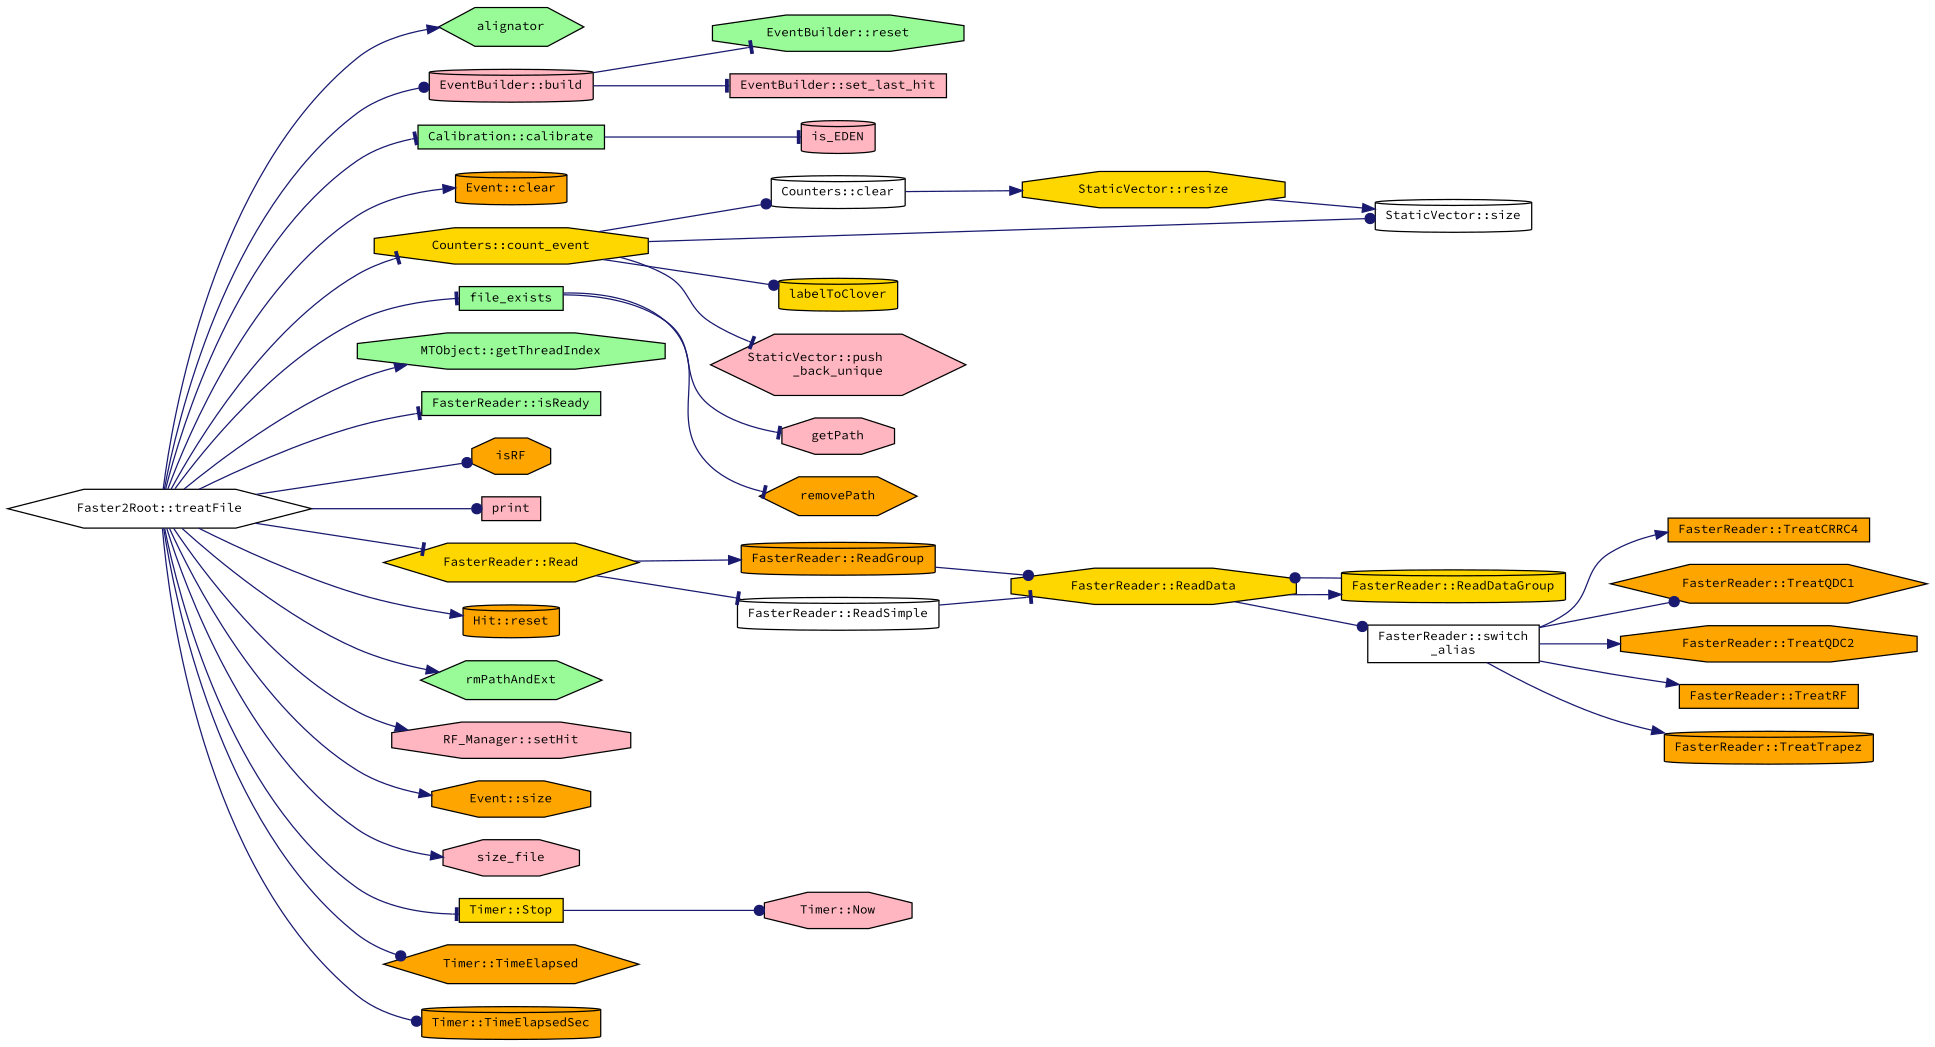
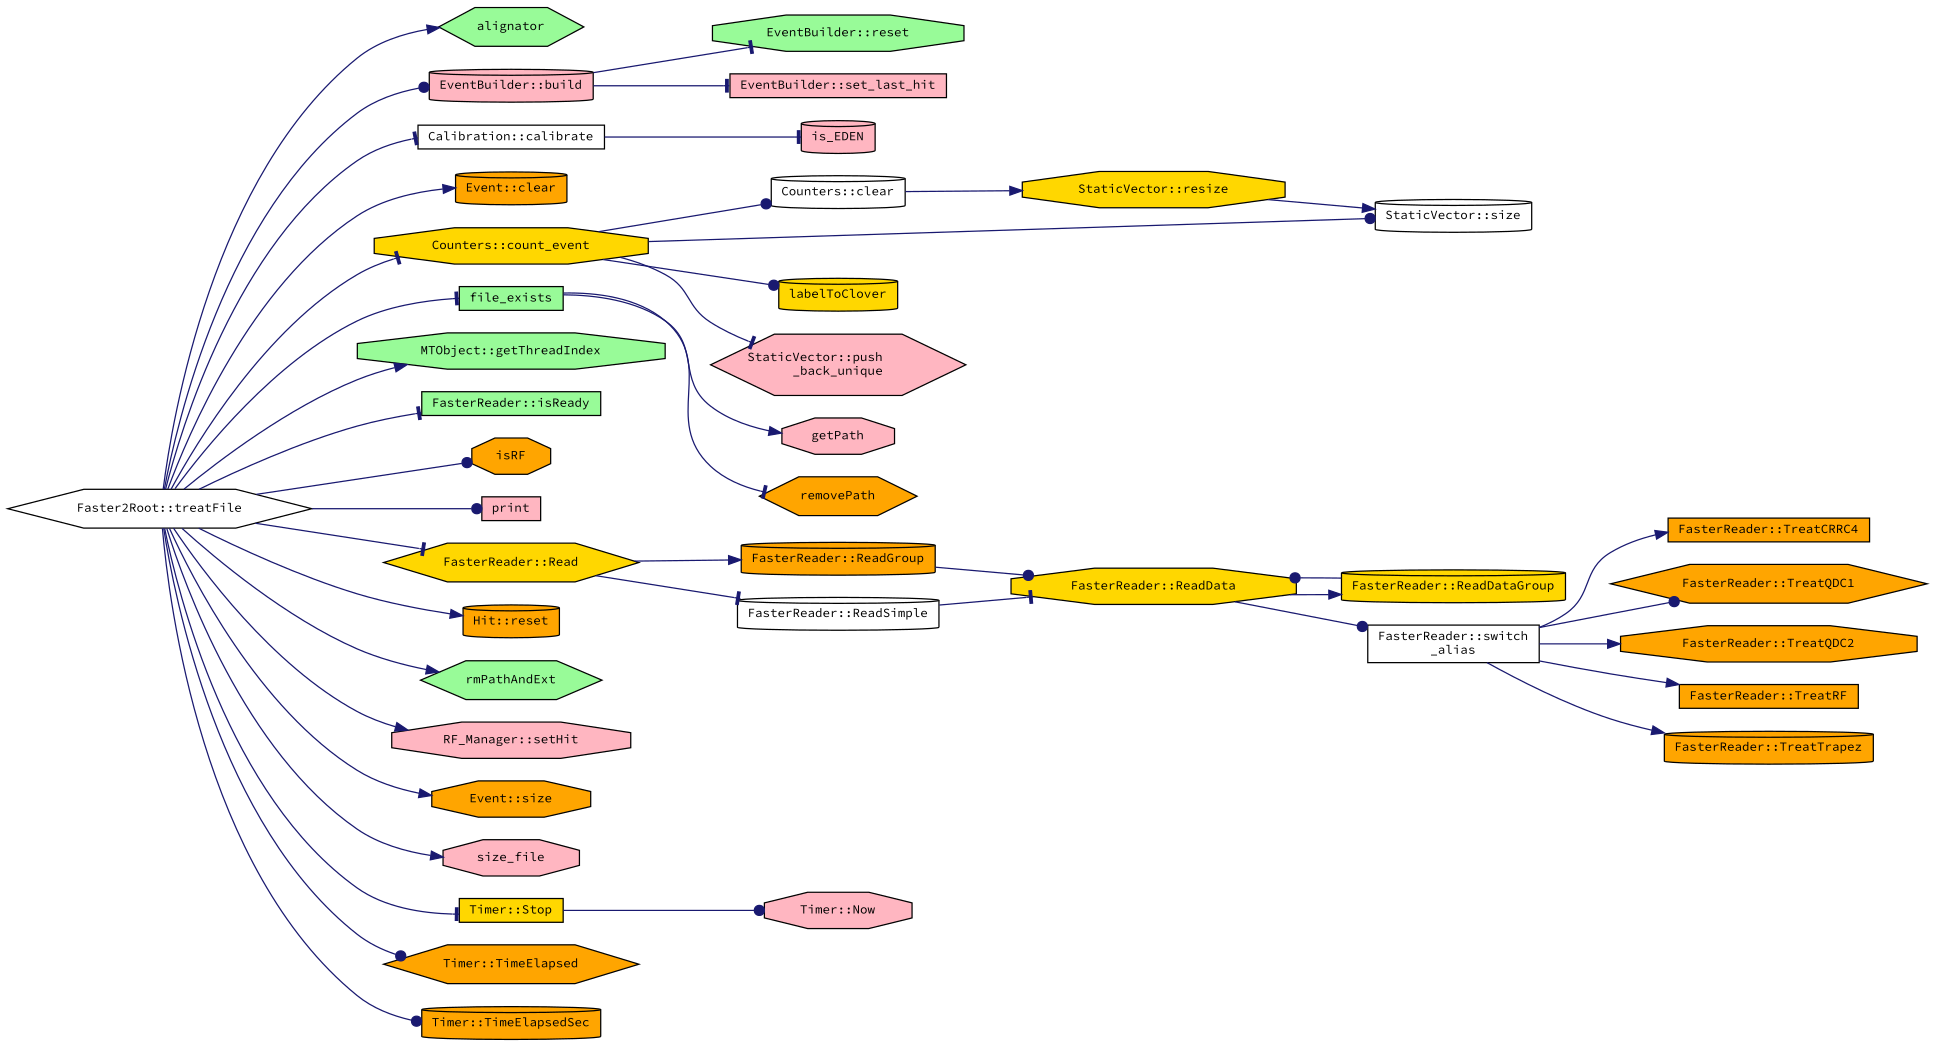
(511, 137) -> (511, 137)
(698, 392) -> (698, 392)
